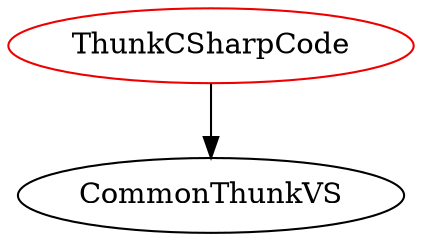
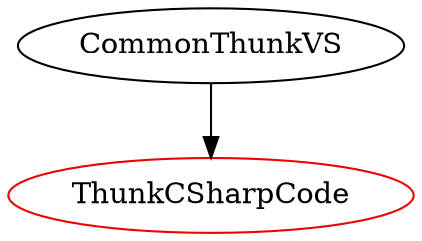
(211, 110) -> (211, 110)
